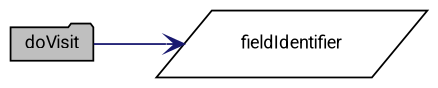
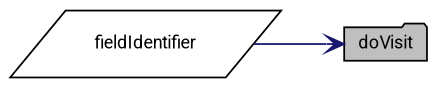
(130, 44) -> (290, 44)
